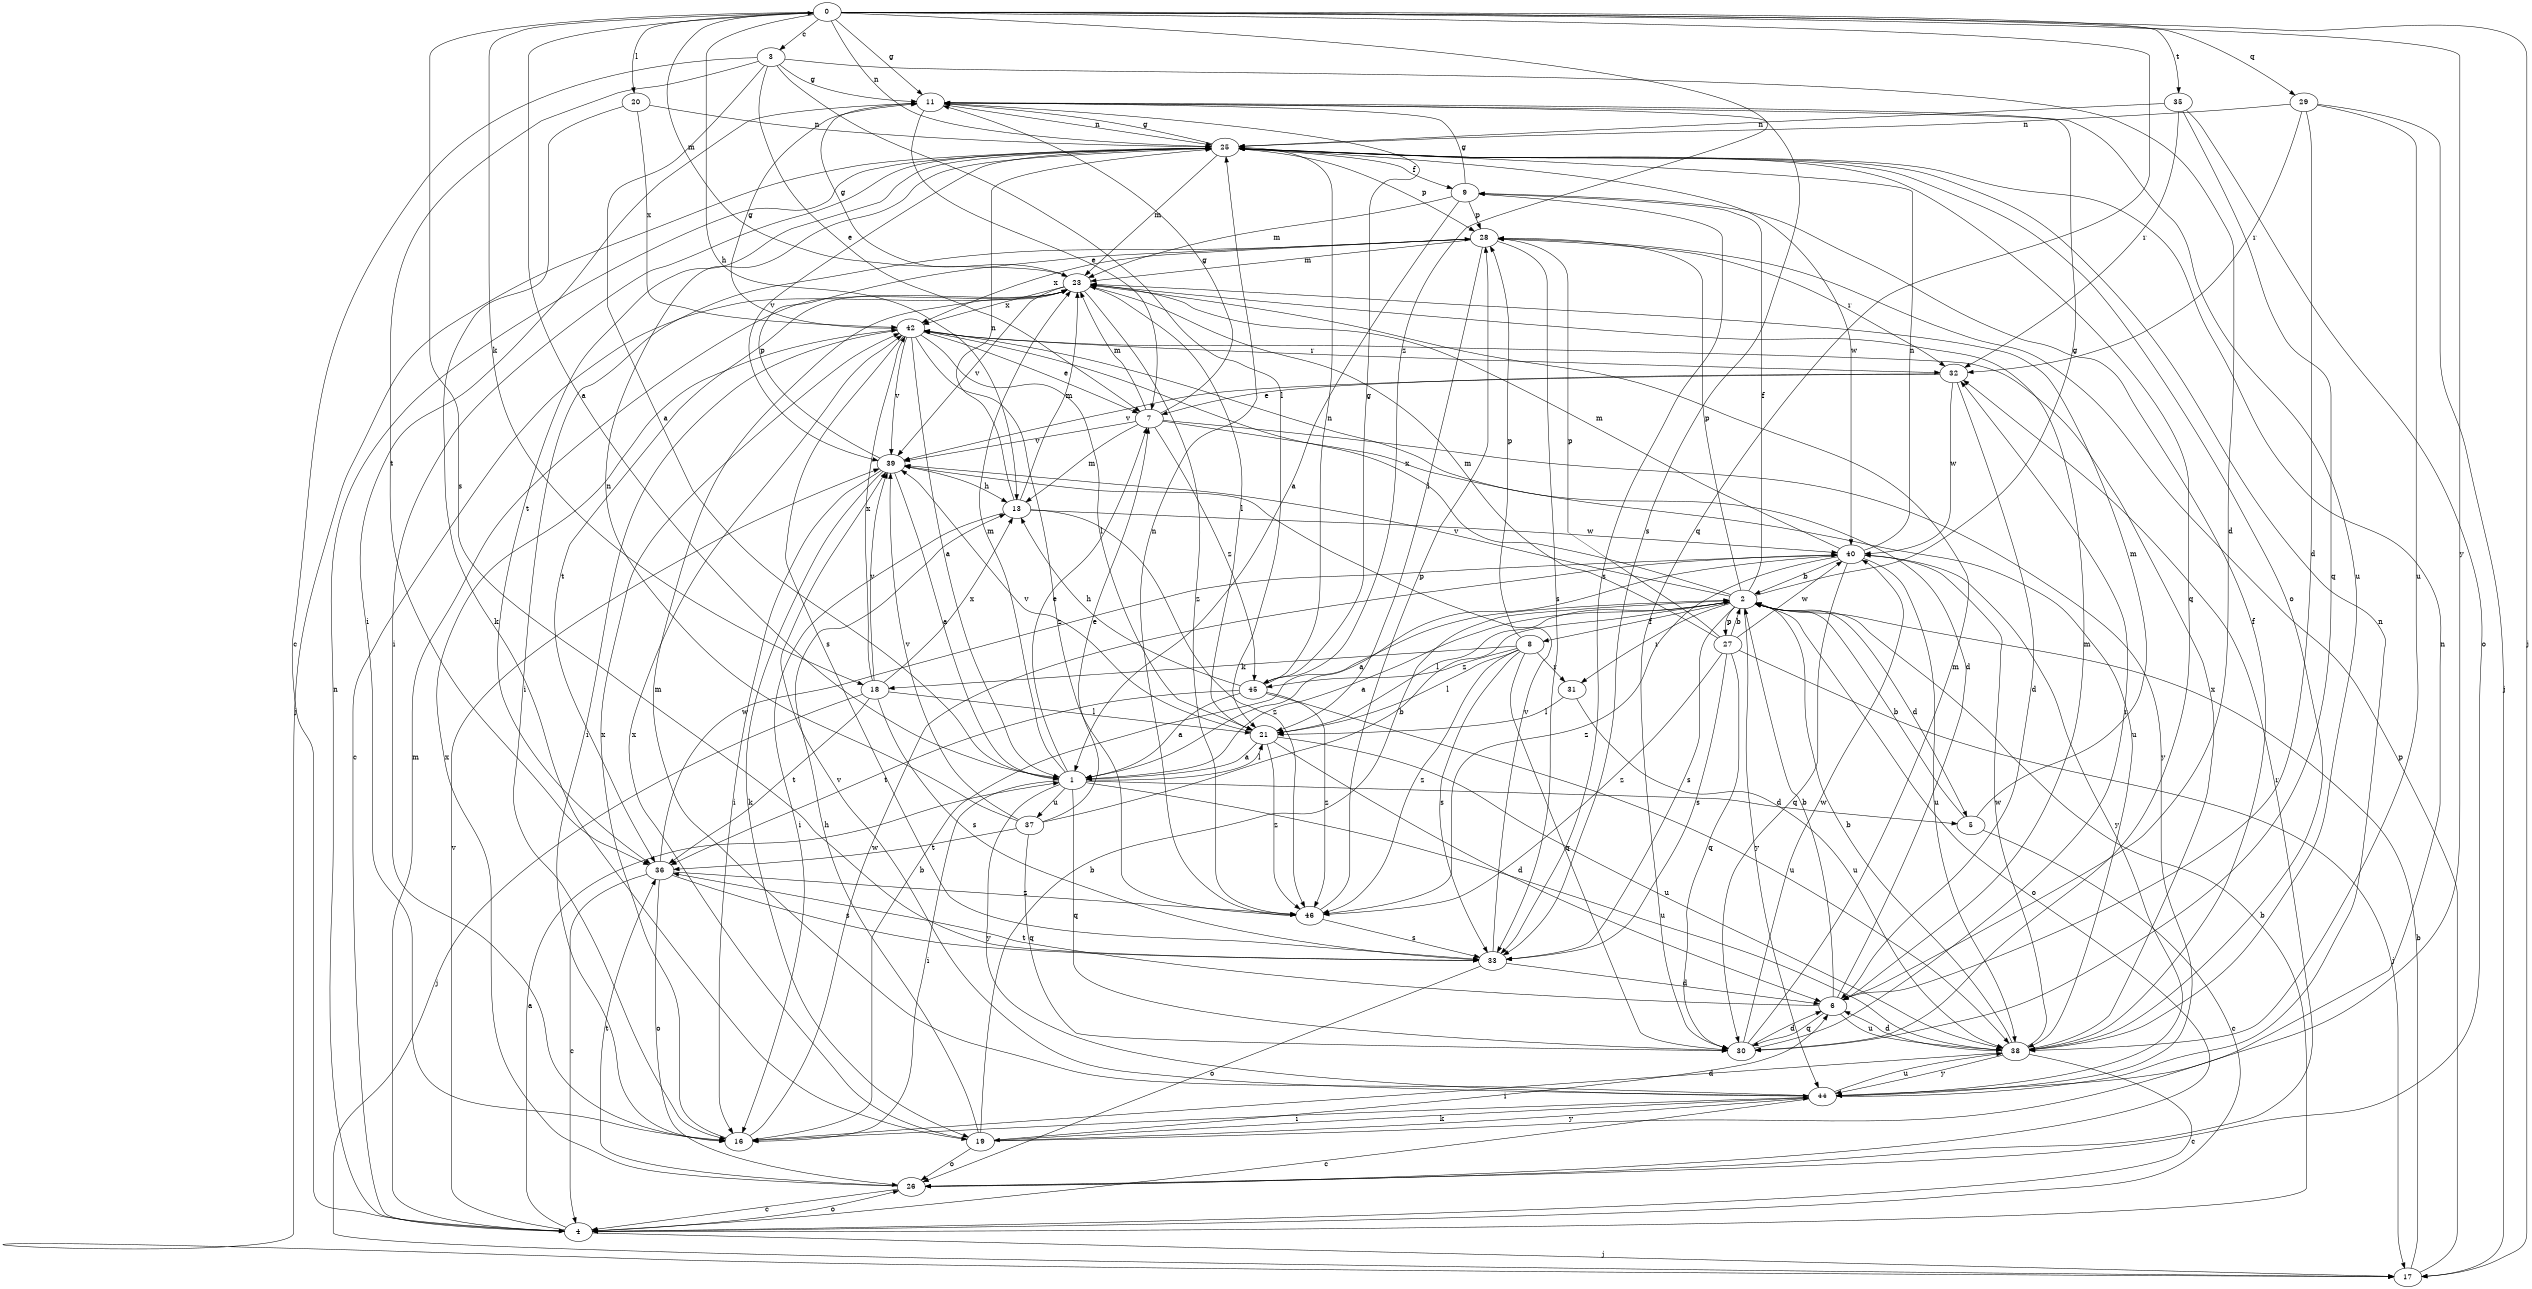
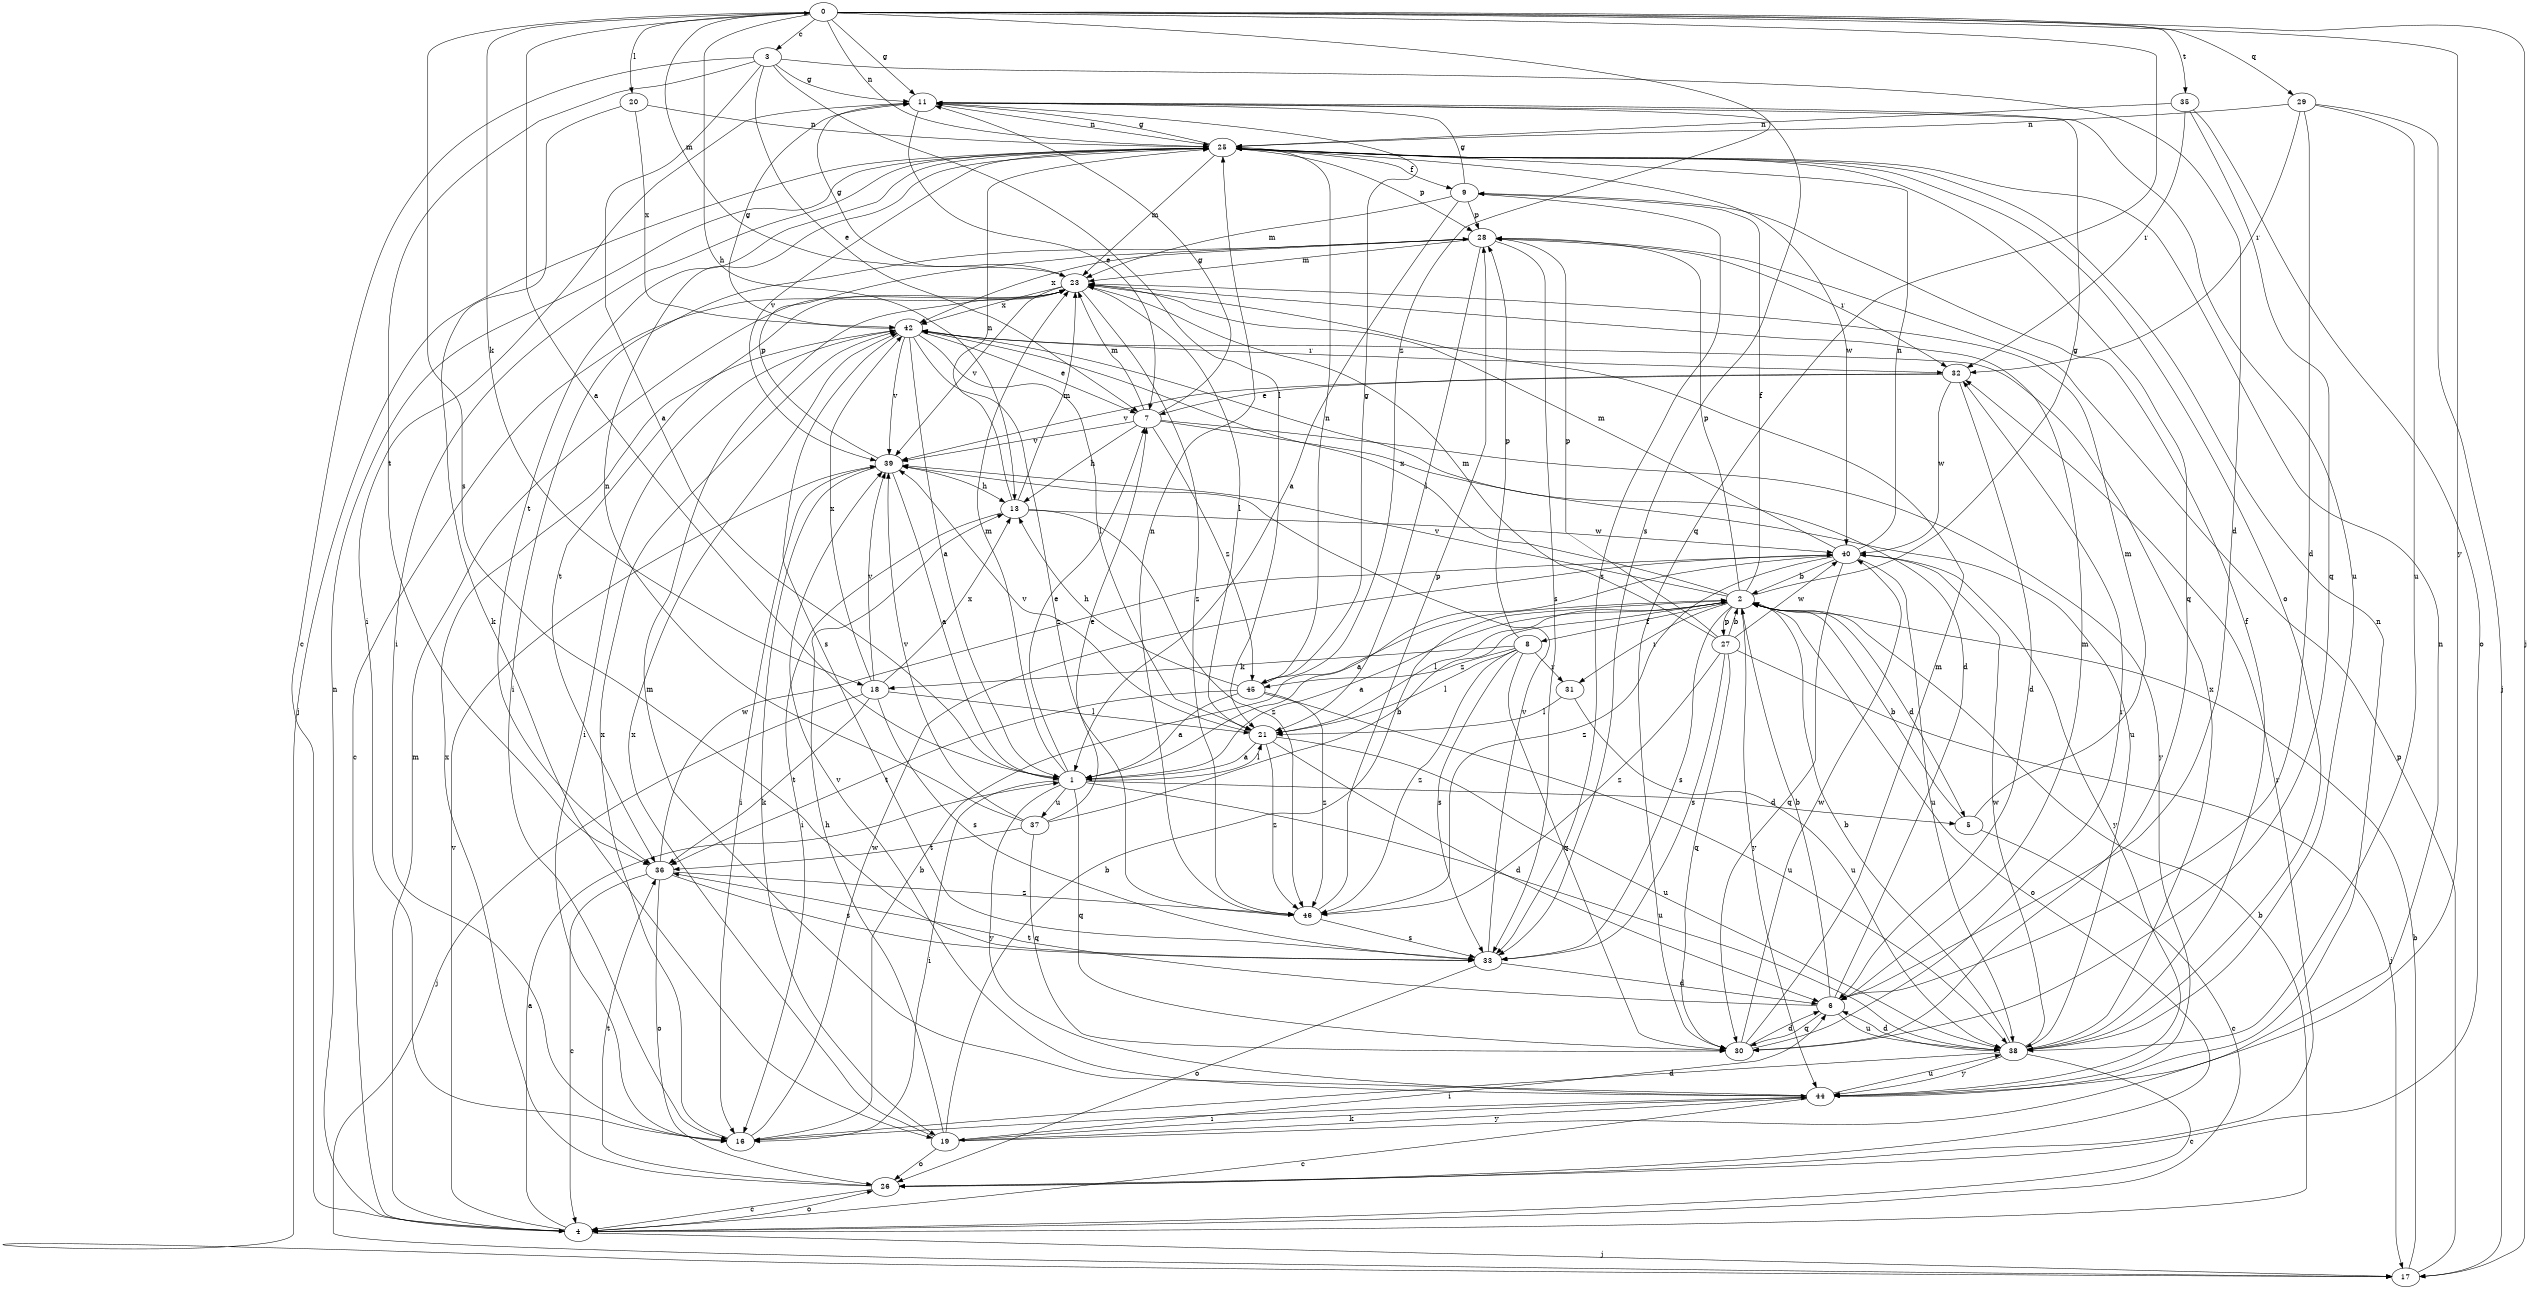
(1092, 464) -> (1093, 464)
